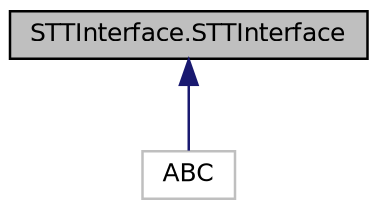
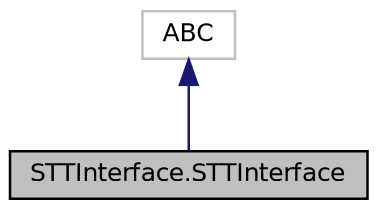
(189, 118) -> (189, 118)
